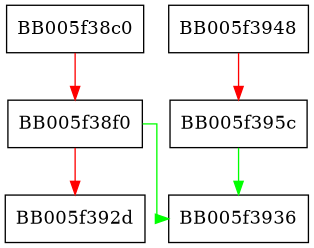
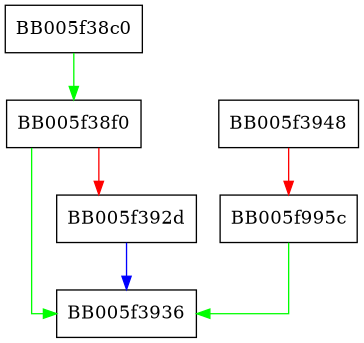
(75, 70) -> (74, 70)
(239, 124) -> (289, 219)
none -> (127, 259)
